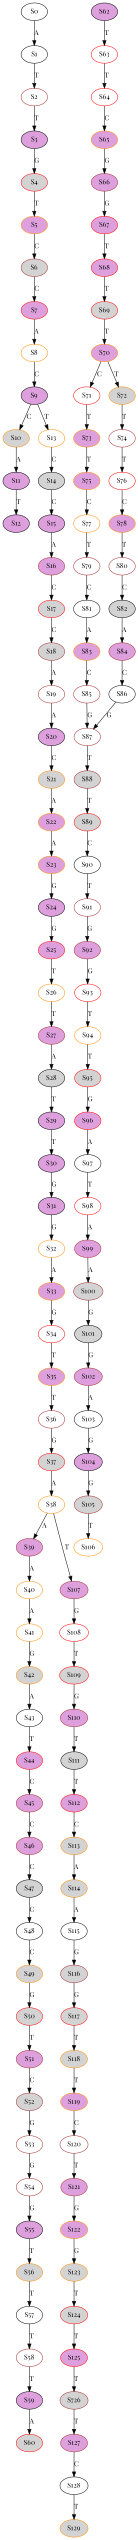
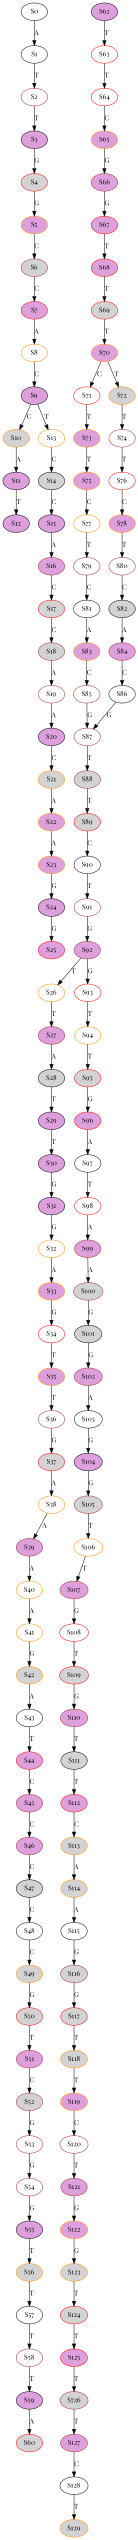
(37, 204) -> (37, 204)
(51, 969) -> (71, 970)
(62, 1545) -> (82, 1566)
